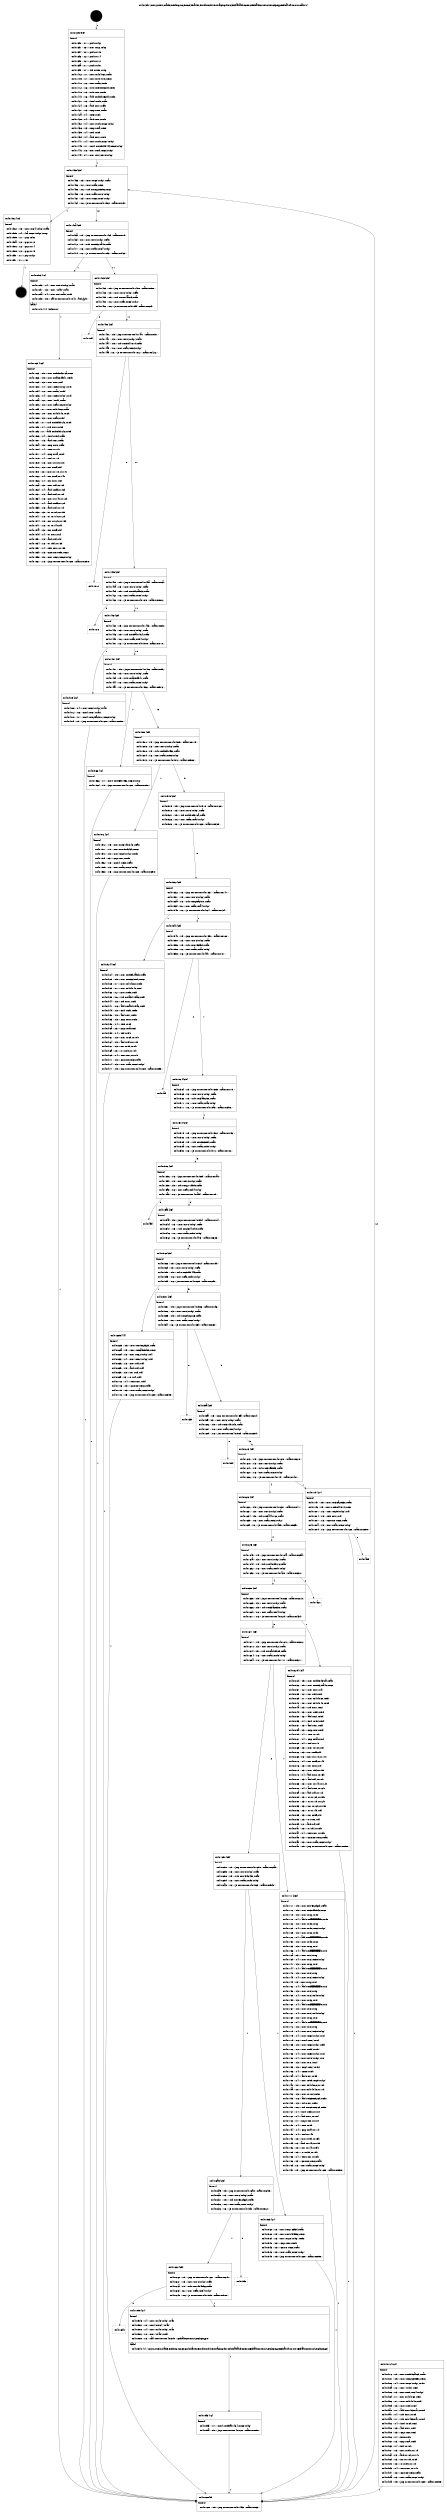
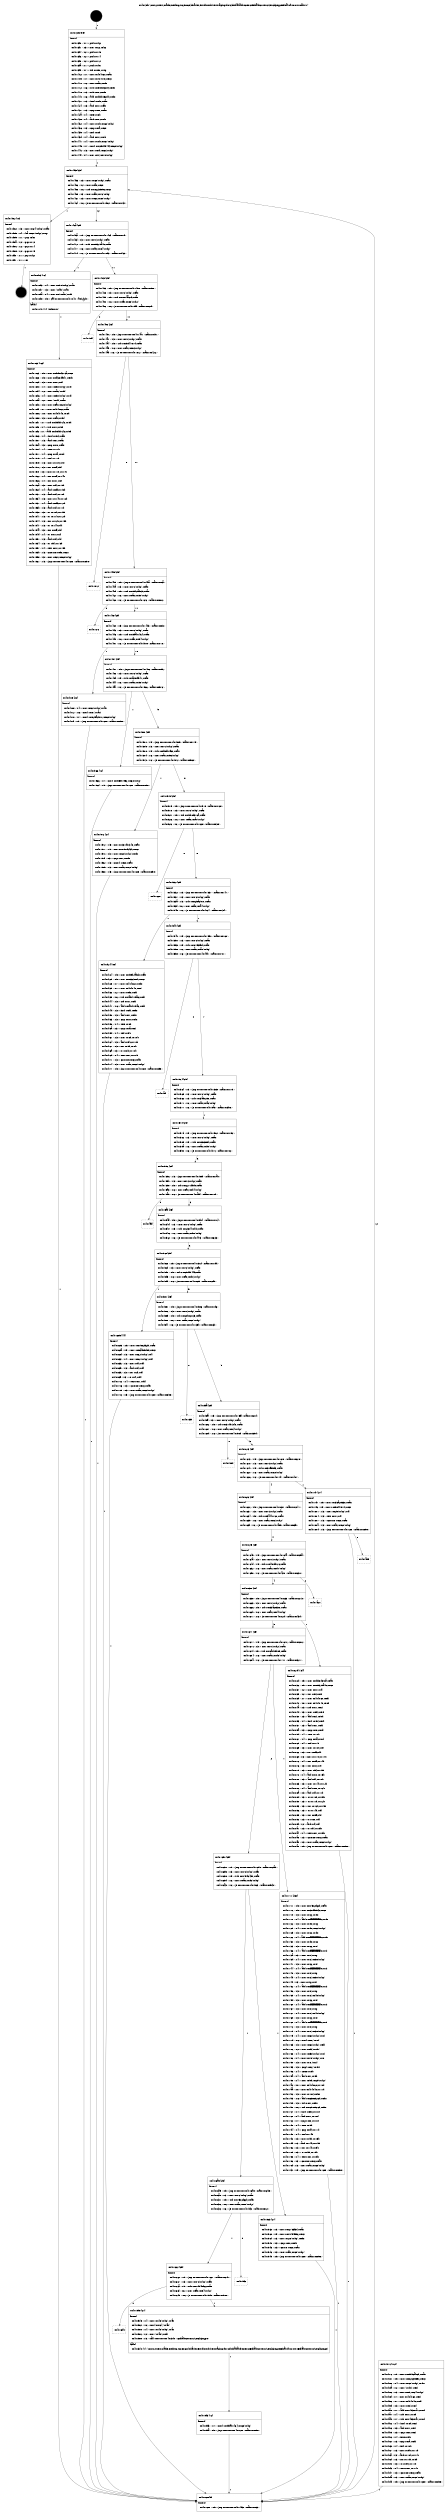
none -> (155, 896)
